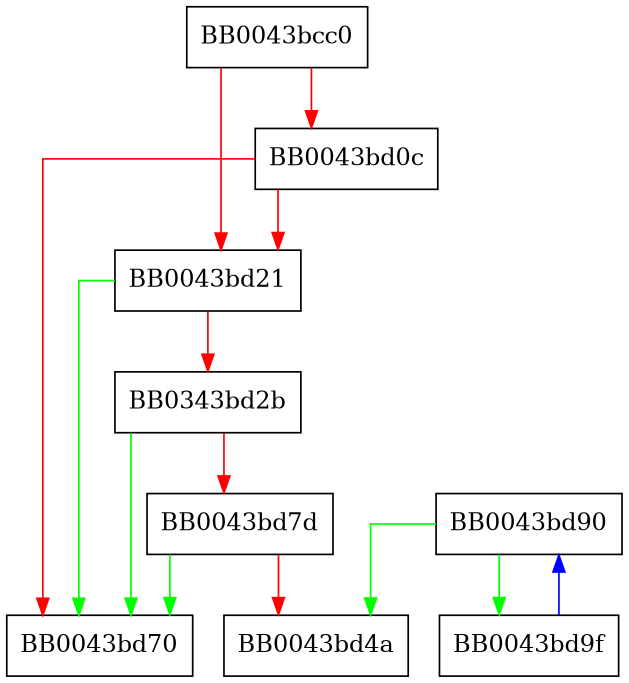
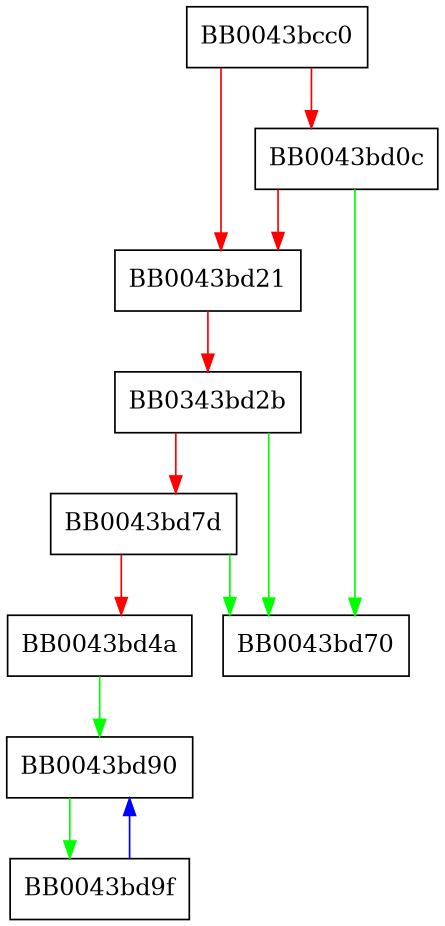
(43, 273) -> (355, 394)
(79, 421) -> none
(371, 528) -> (100, 698)
